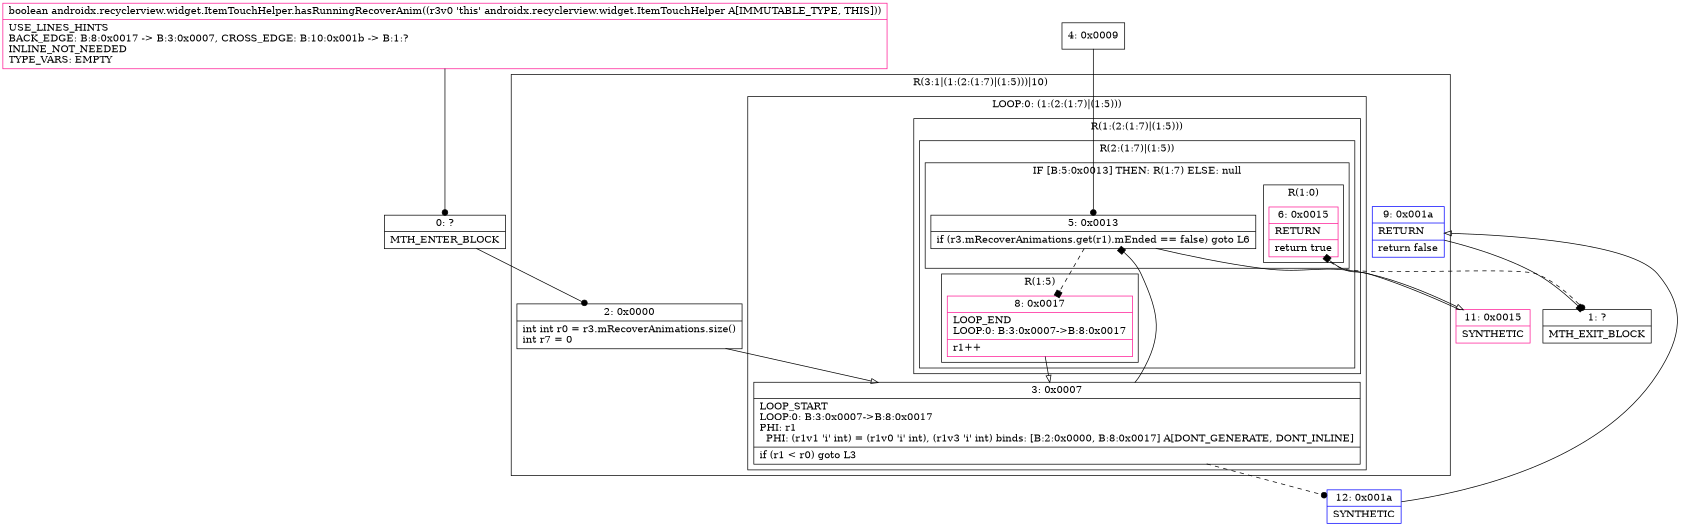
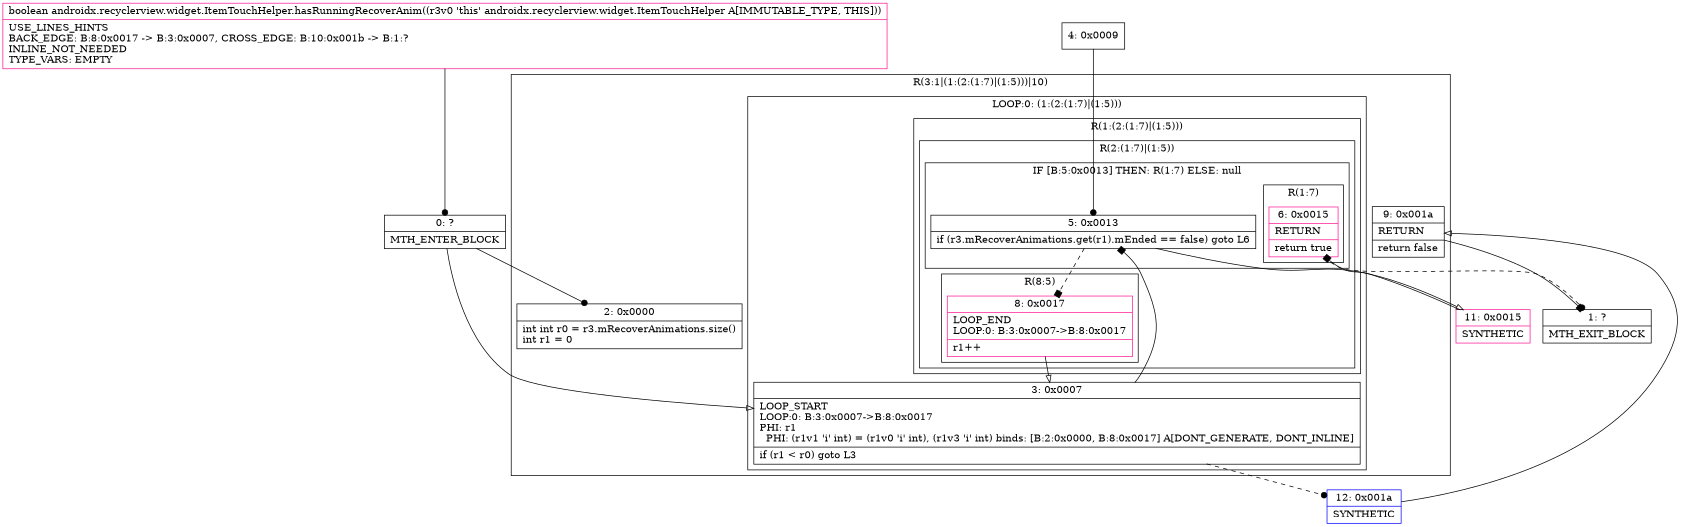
(1304, 193) -> (1304, 193)
(1408, 232) -> (1408, 232)
(1040, 282) -> (1040, 282)
(548, 340) -> (548, 340)
(798, 365) -> (555, 388)
